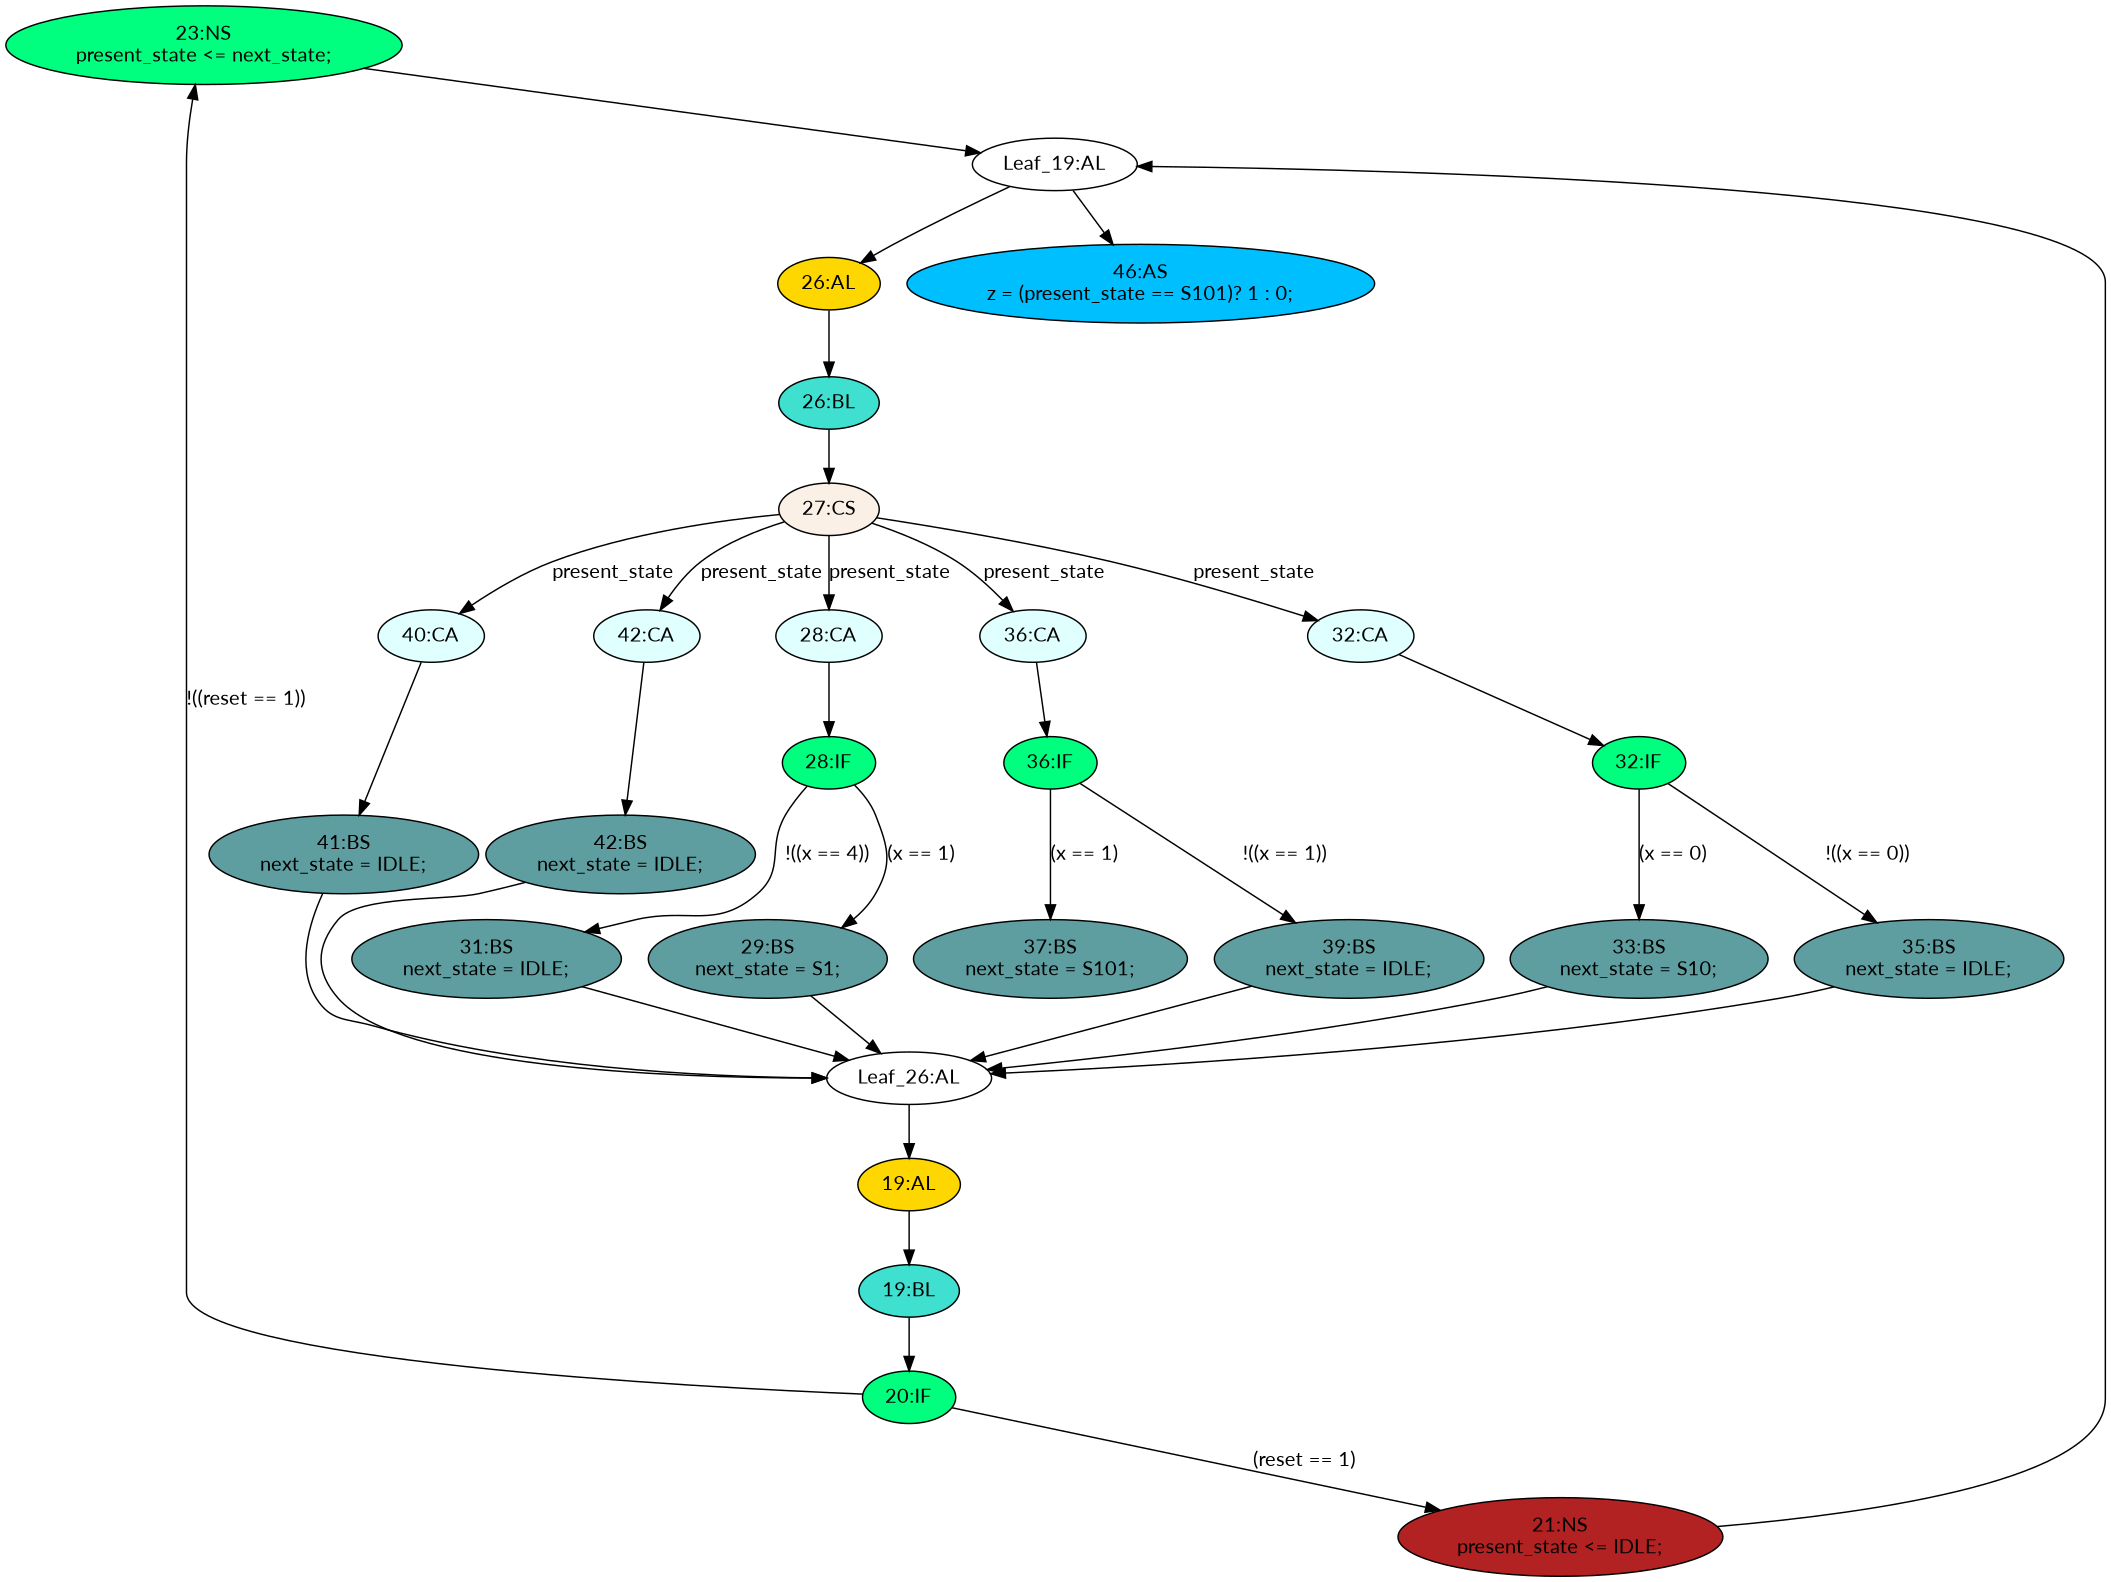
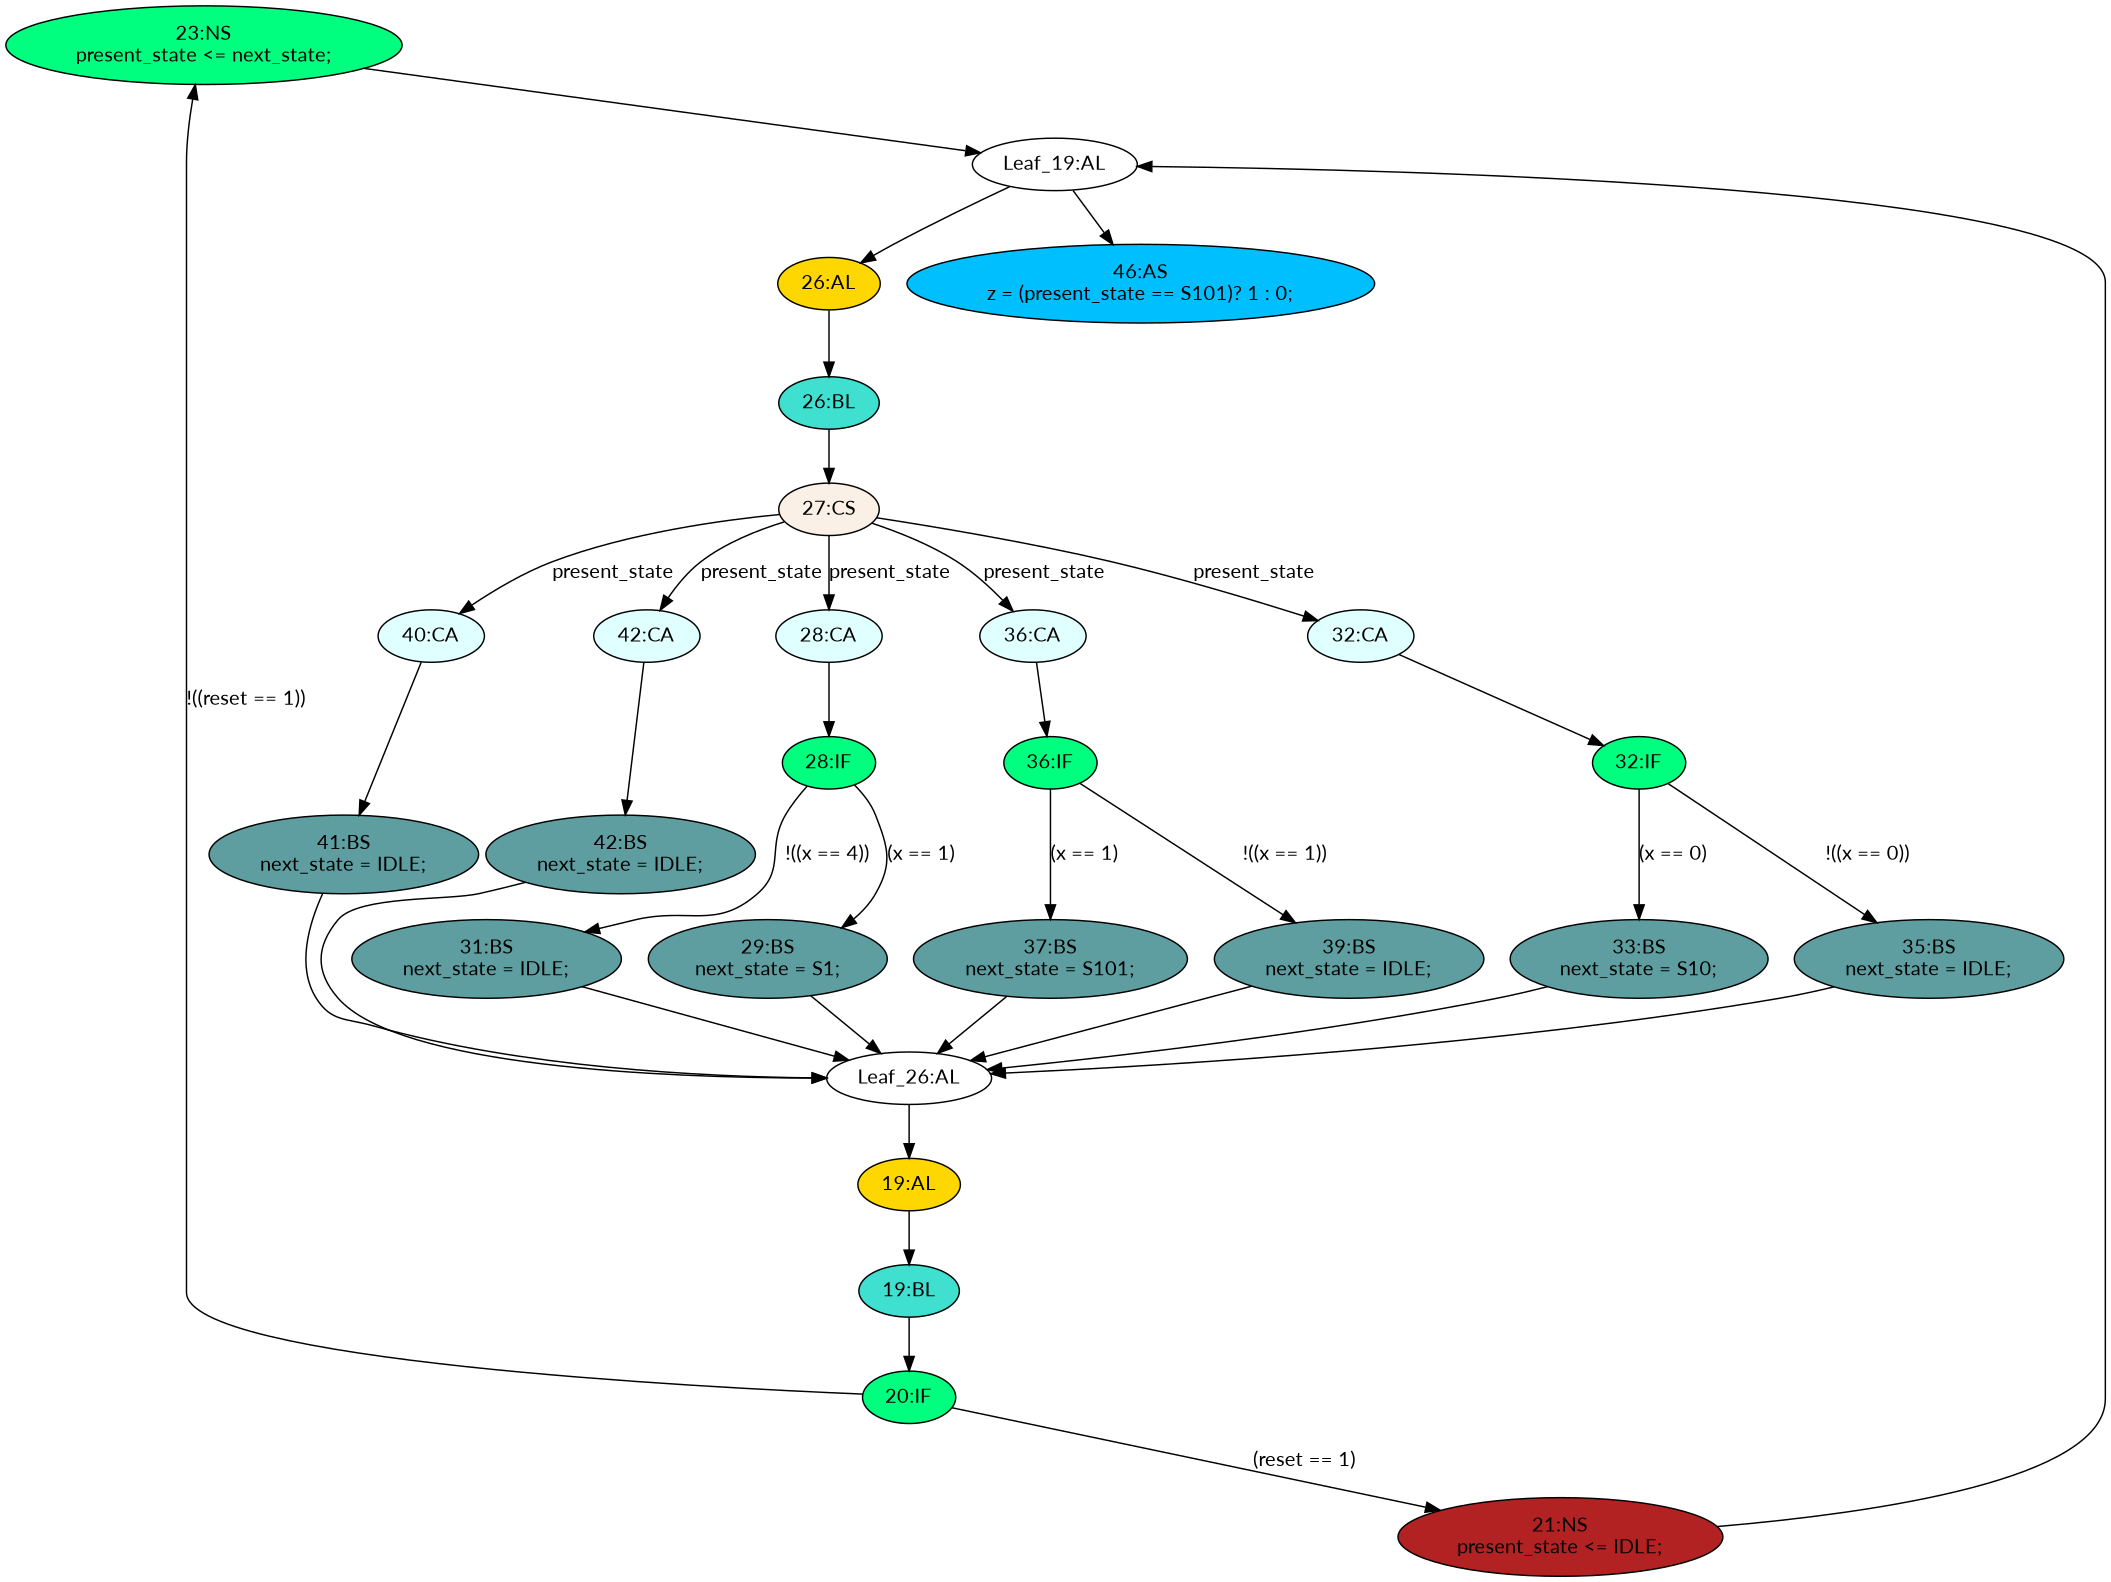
none -> (978, 1020)
